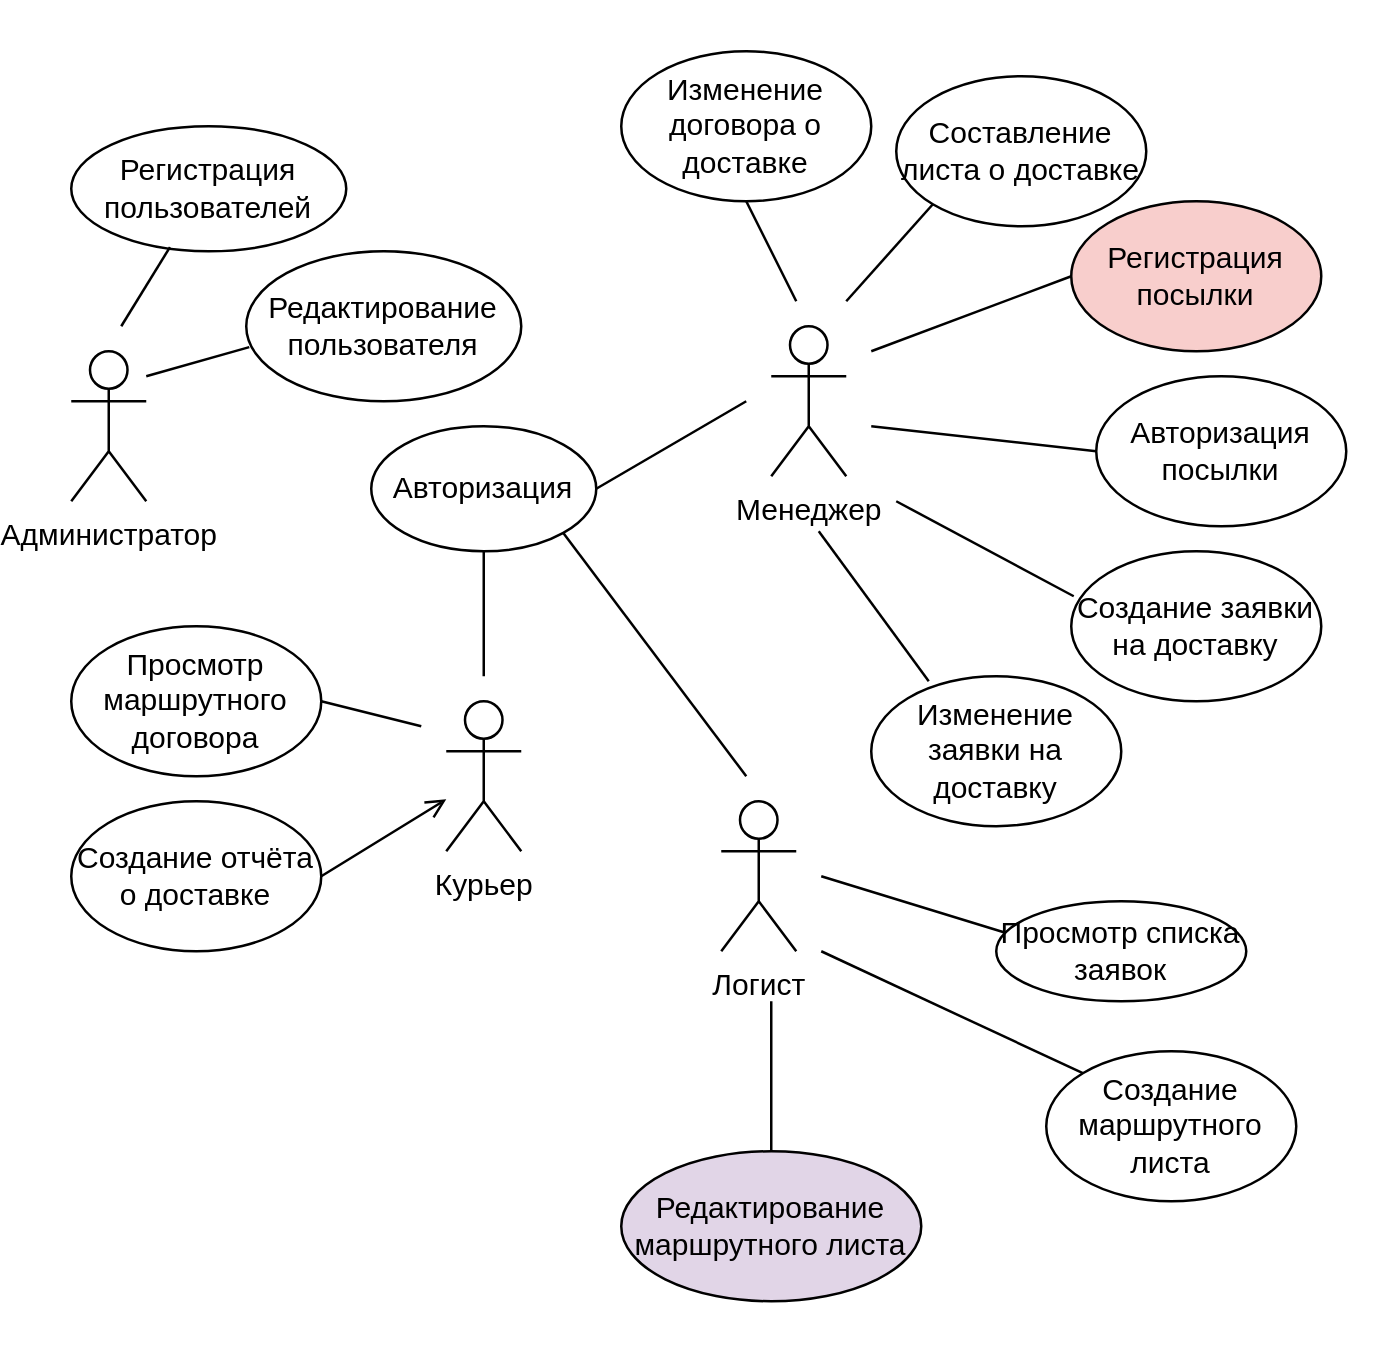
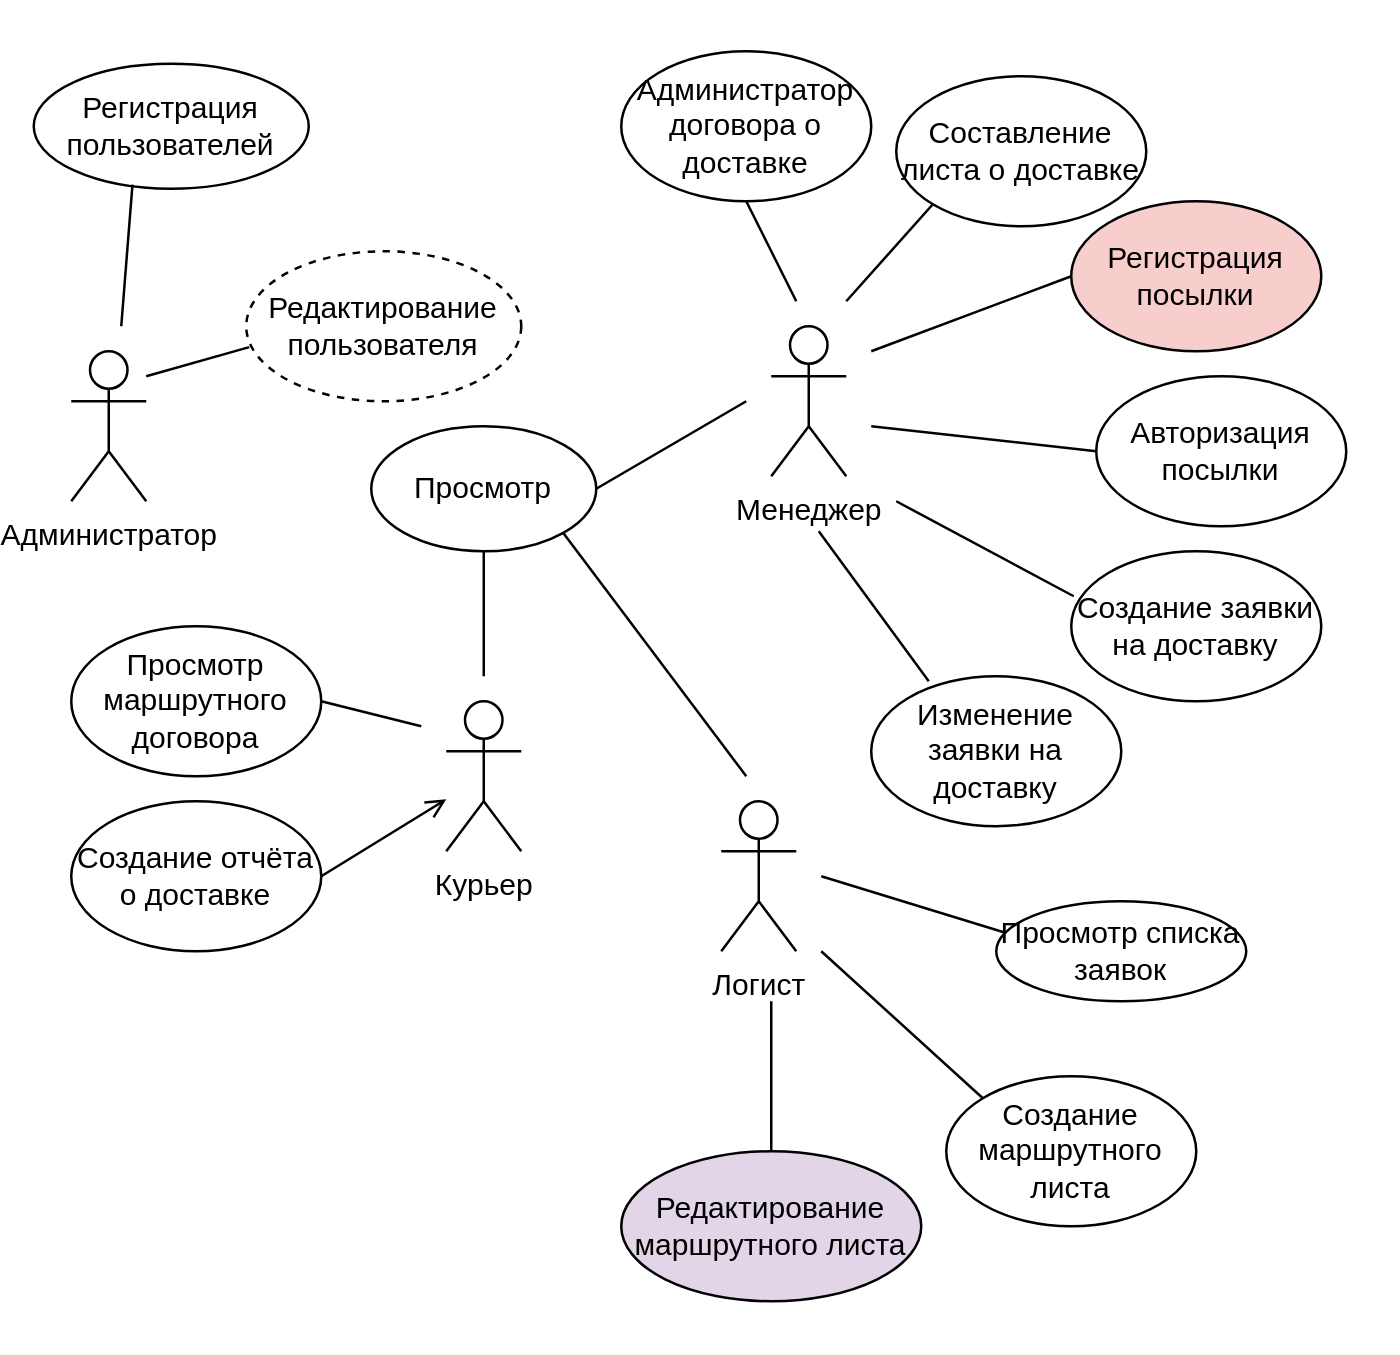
(746, 126) -> (746, 126)
(209, 189) -> (171, 126)
(384, 326) -> (384, 326)
(484, 489) -> (484, 489)
(1171, 1126) -> (1071, 1151)
